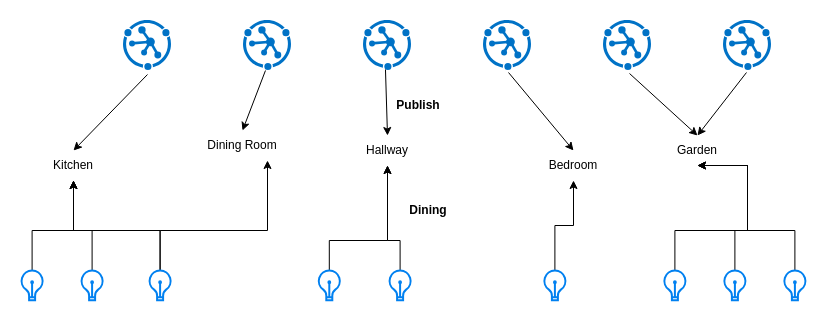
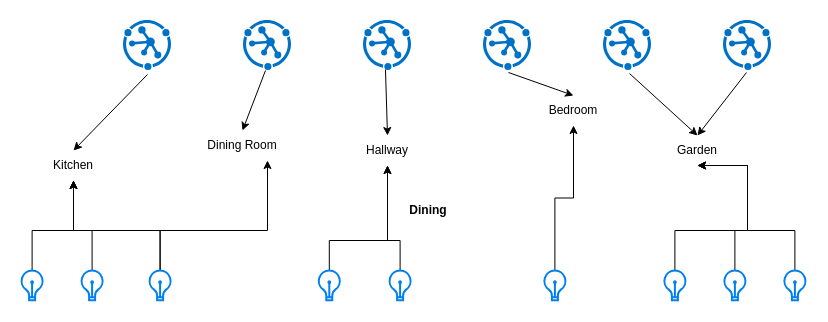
(419, 106) -> none
(574, 166) -> (574, 111)
